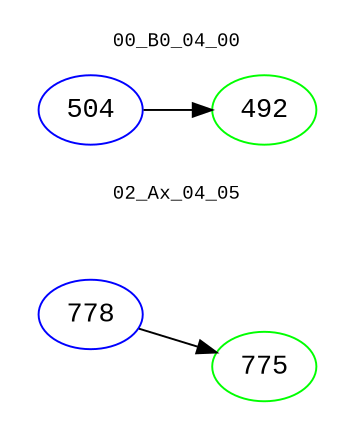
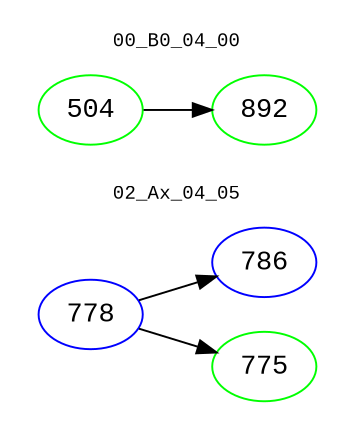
(91, 110) -> (91, 110)
(264, 110) -> (264, 110)
none -> (264, 262)
